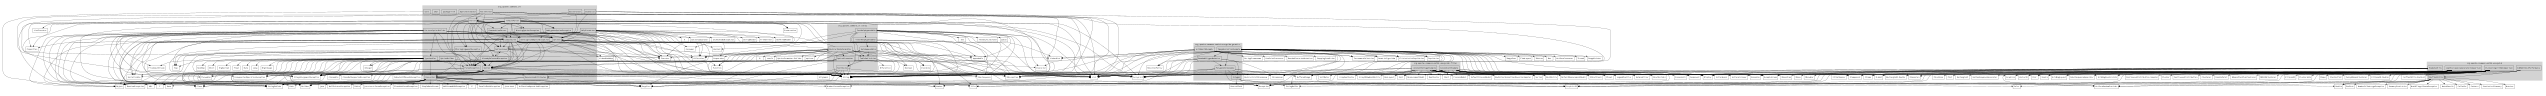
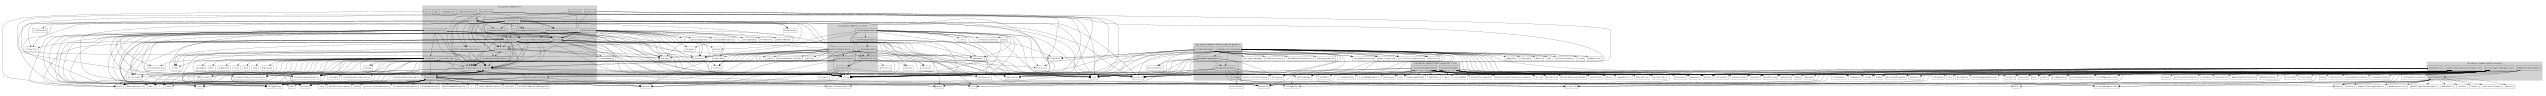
(2142, 77) -> none
